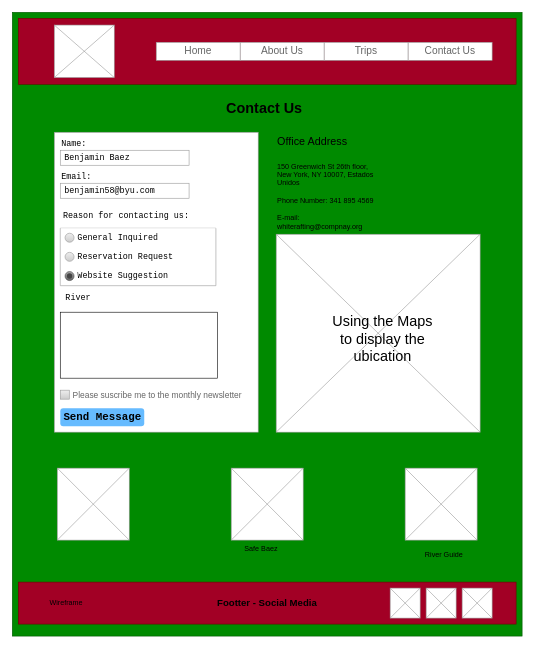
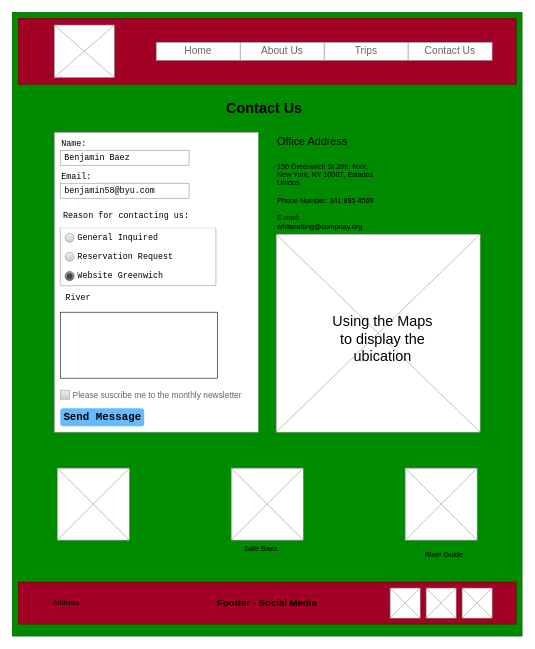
(117, 276) -> (114, 276)
(66, 603) -> (66, 603)
